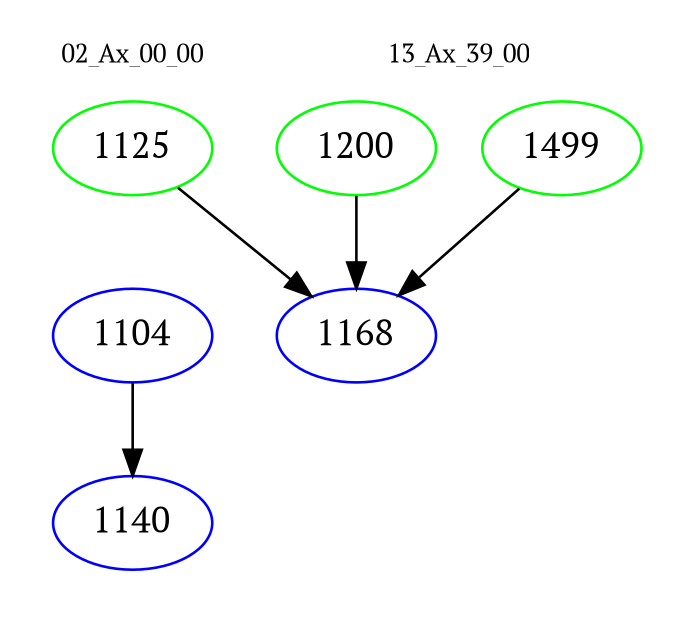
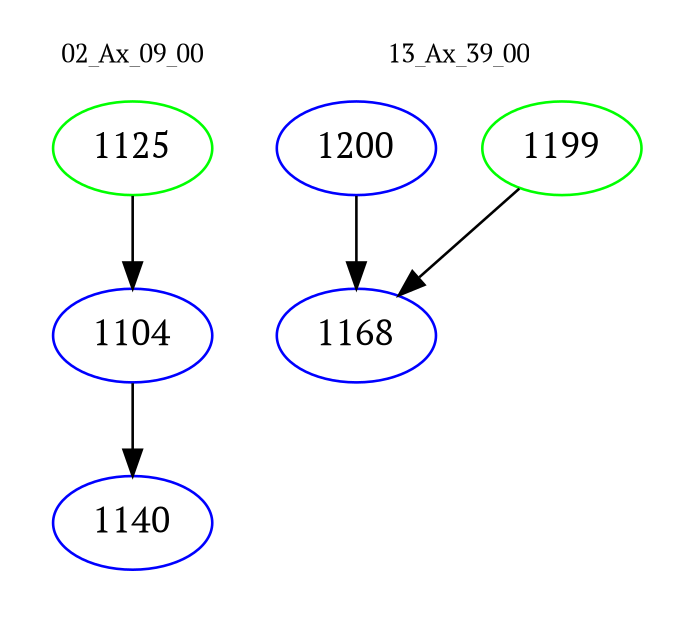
(133, 56) -> (133, 56)
(356, 148) -> (356, 148)
(562, 148) -> (562, 148)
(217, 220) -> (133, 229)
